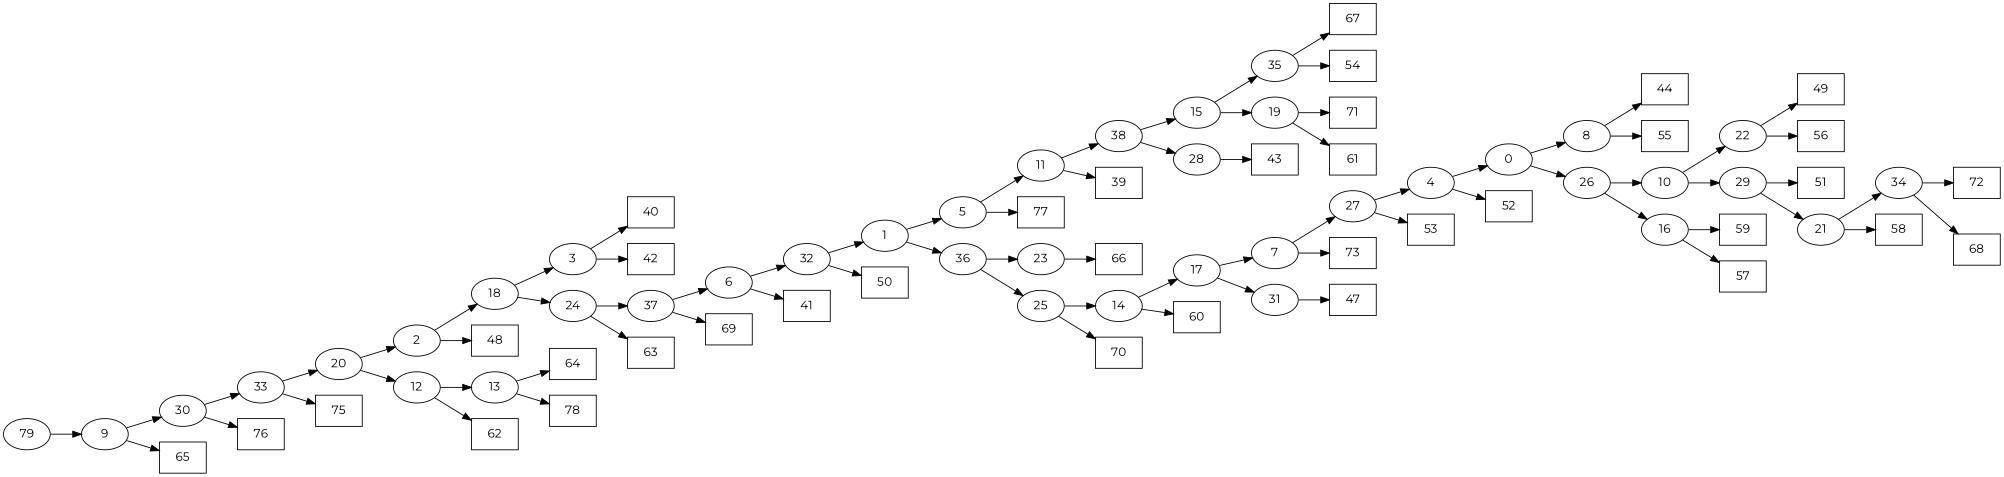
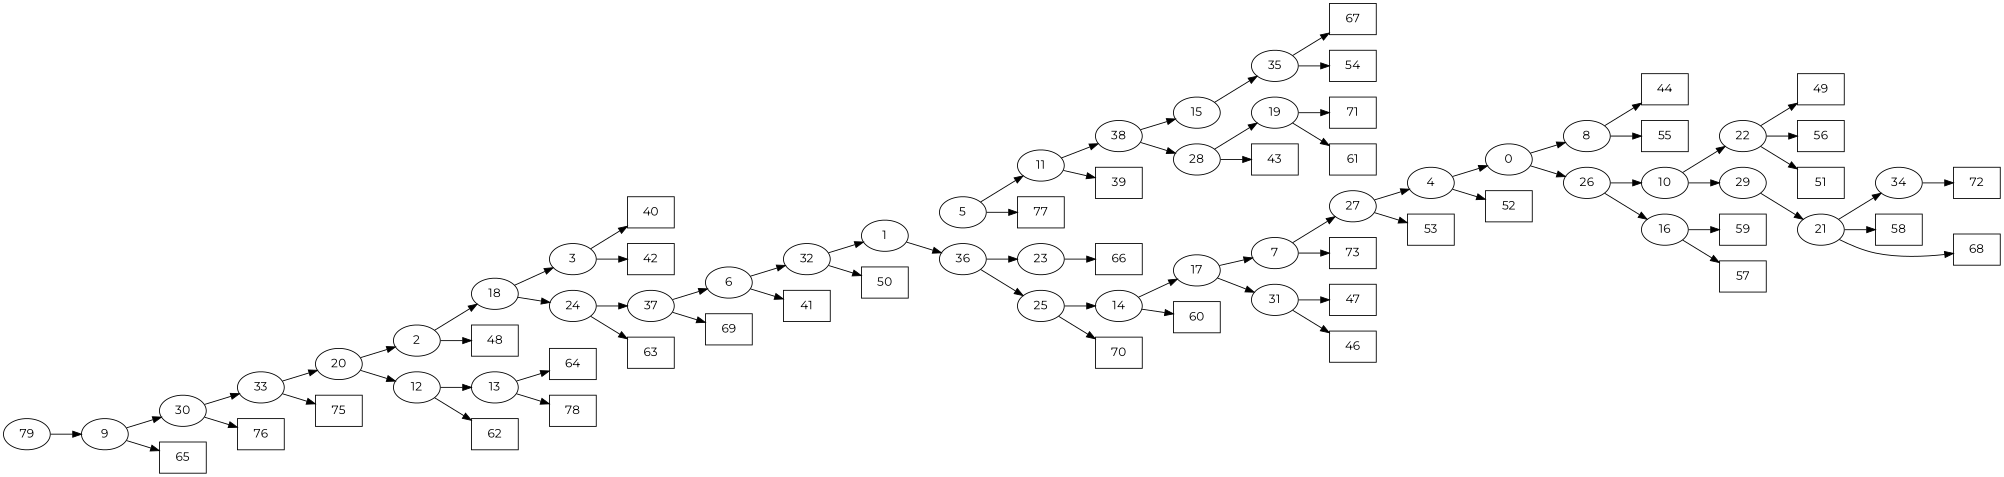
(1232, 113) -> (1232, 138)
(1778, 183) -> (1775, 155)
(1933, 212) -> (1891, 255)
(920, 225) -> none
none -> (1353, 347)
